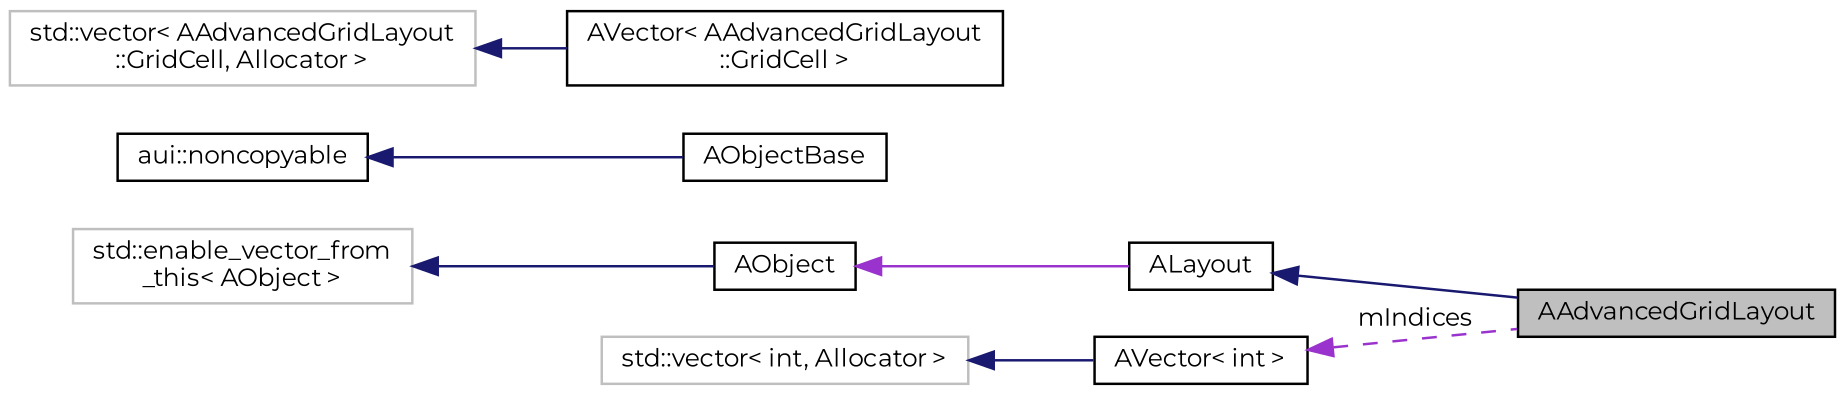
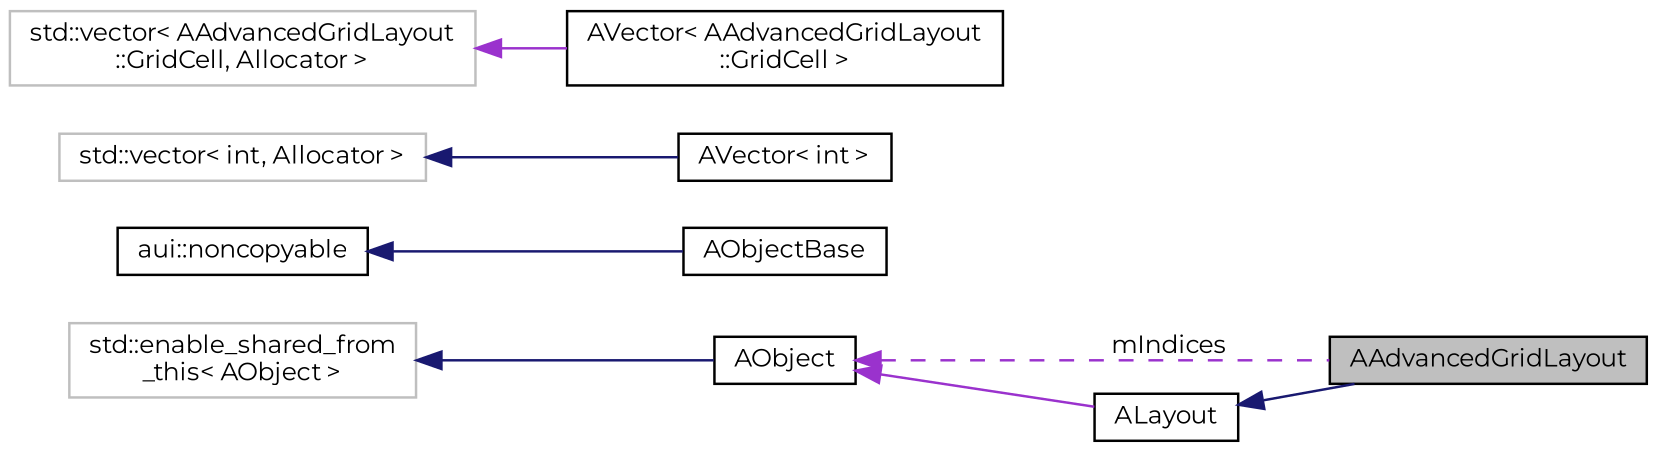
(534, 48) -> (534, 48)
(243, 266) -> (243, 360)
(1425, 338) -> (1105, 360)
